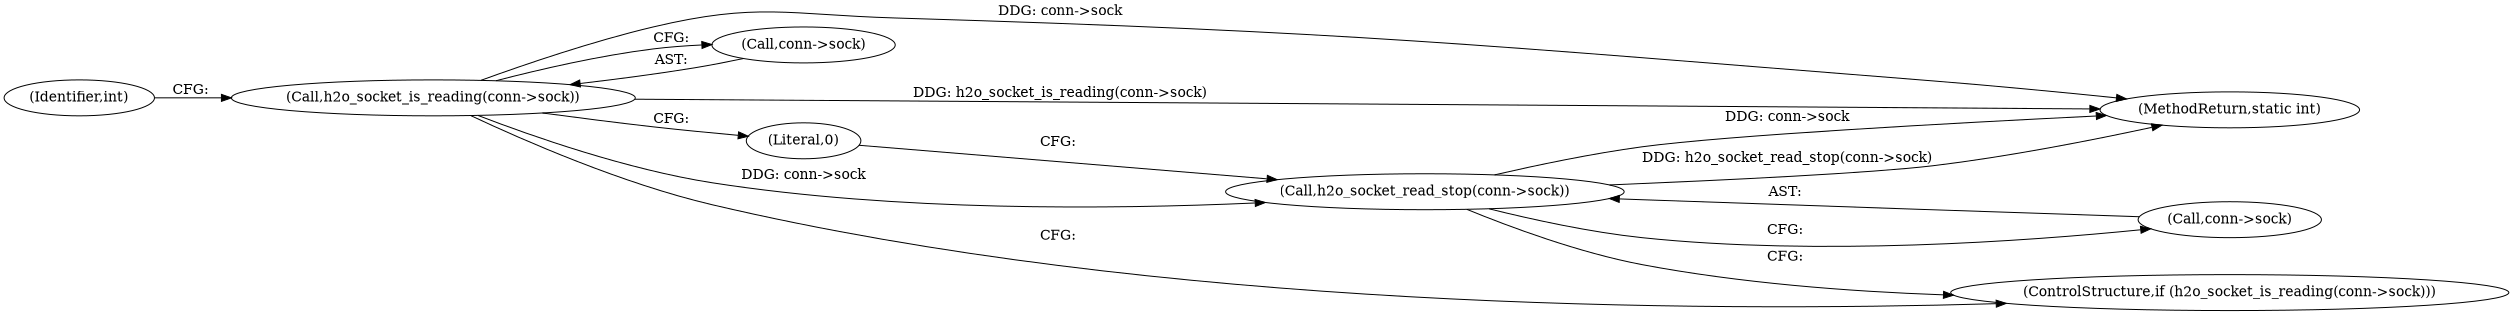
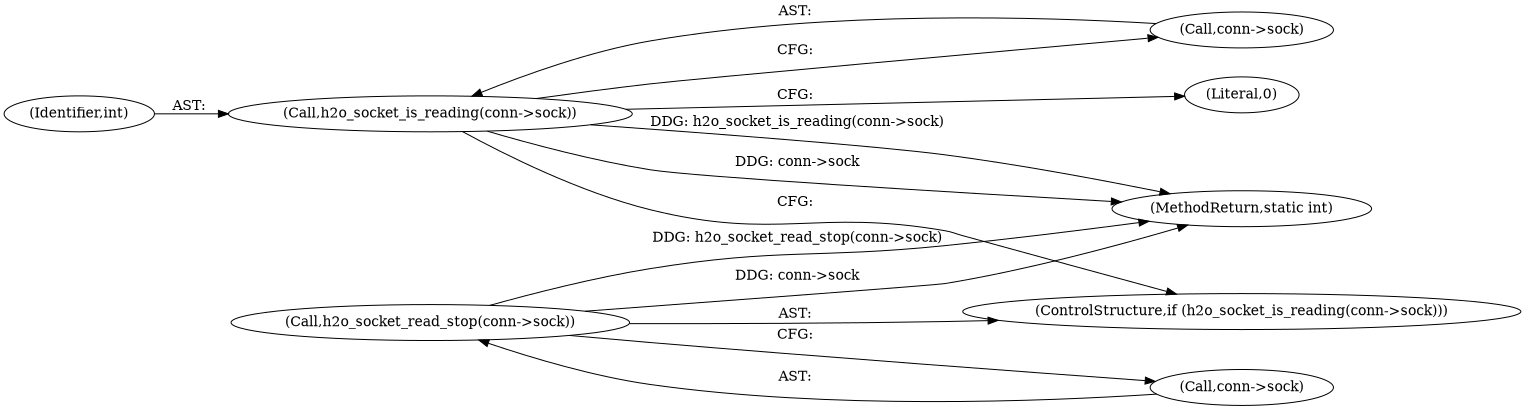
(193, 90) -> (192, 106)
(1063, 162) -> none
(861, 199) -> none
(1787, 257) -> (797, 314)
